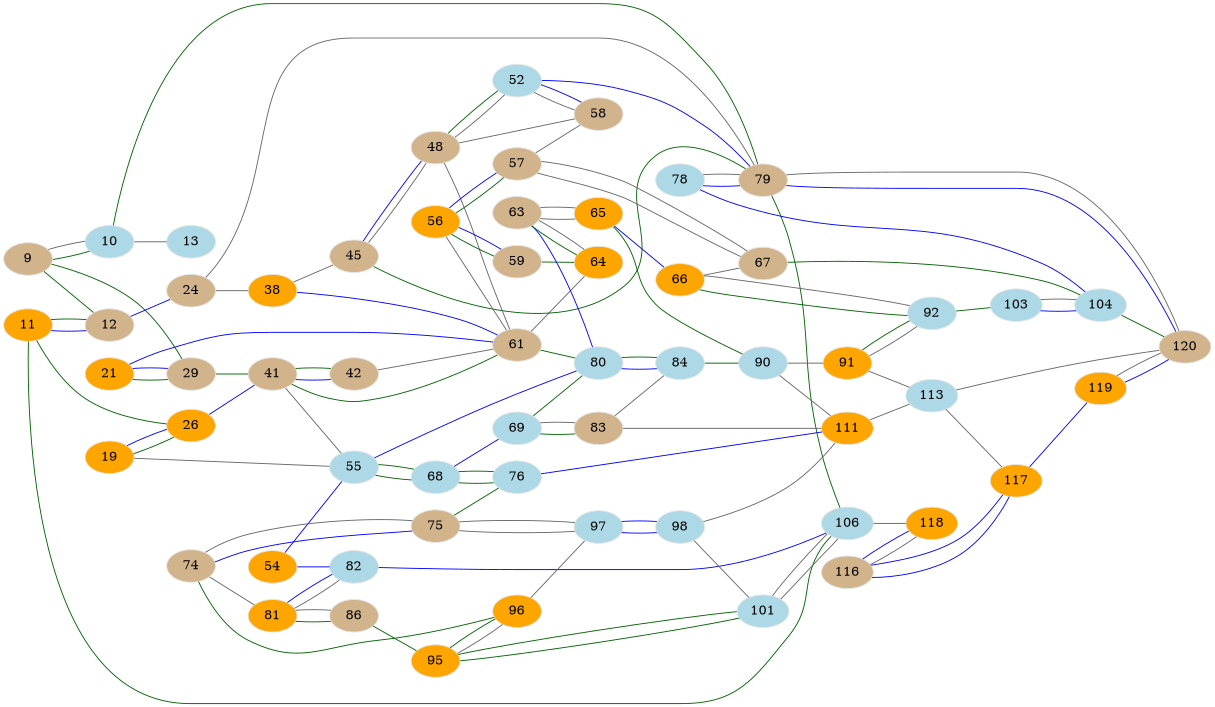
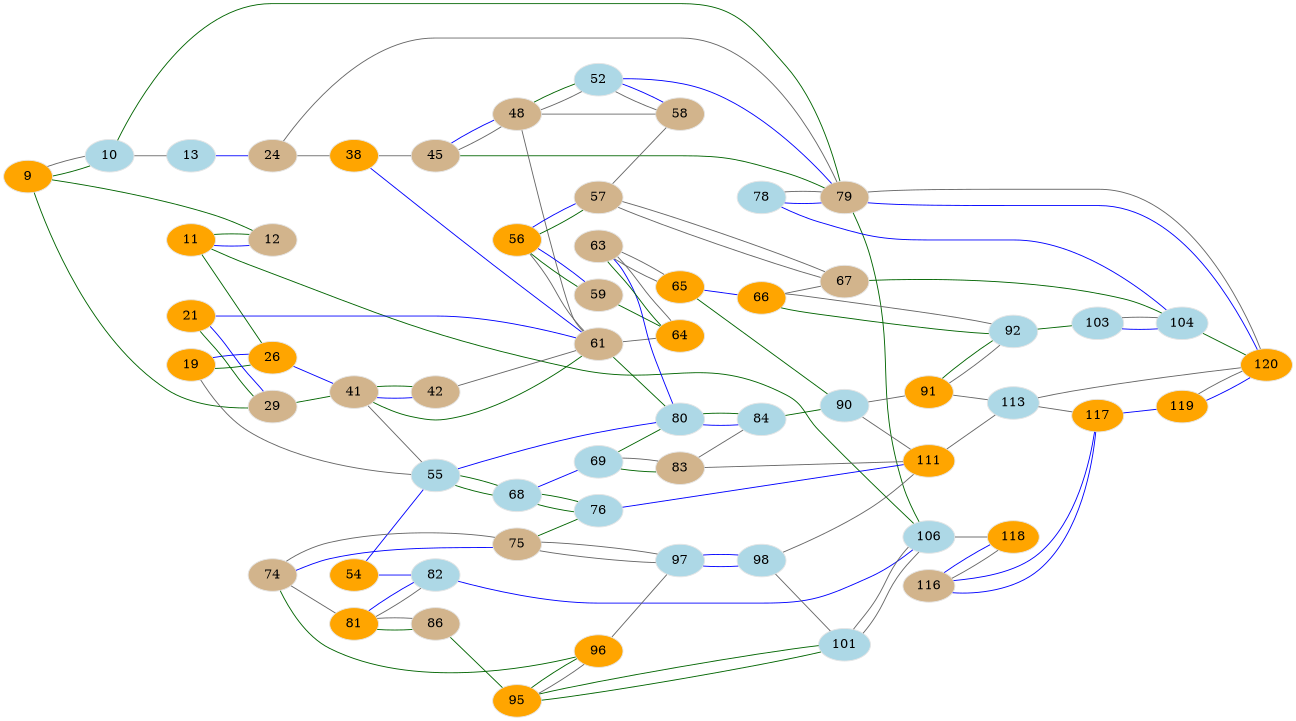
(28, 259) -> (28, 177)
(151, 307) -> (232, 156)
(1185, 347) -> (1267, 365)
